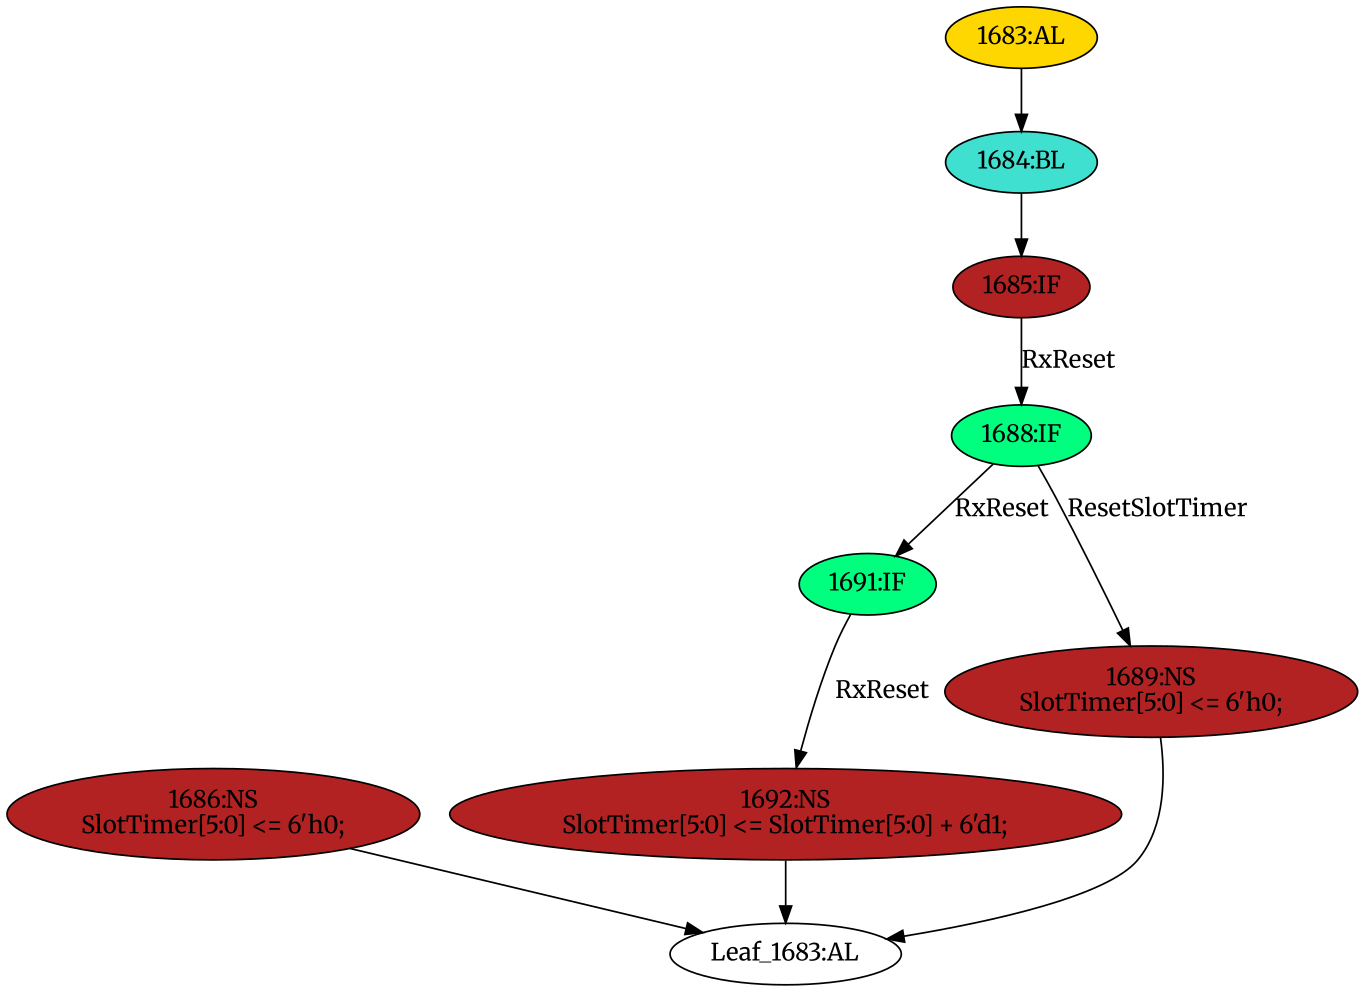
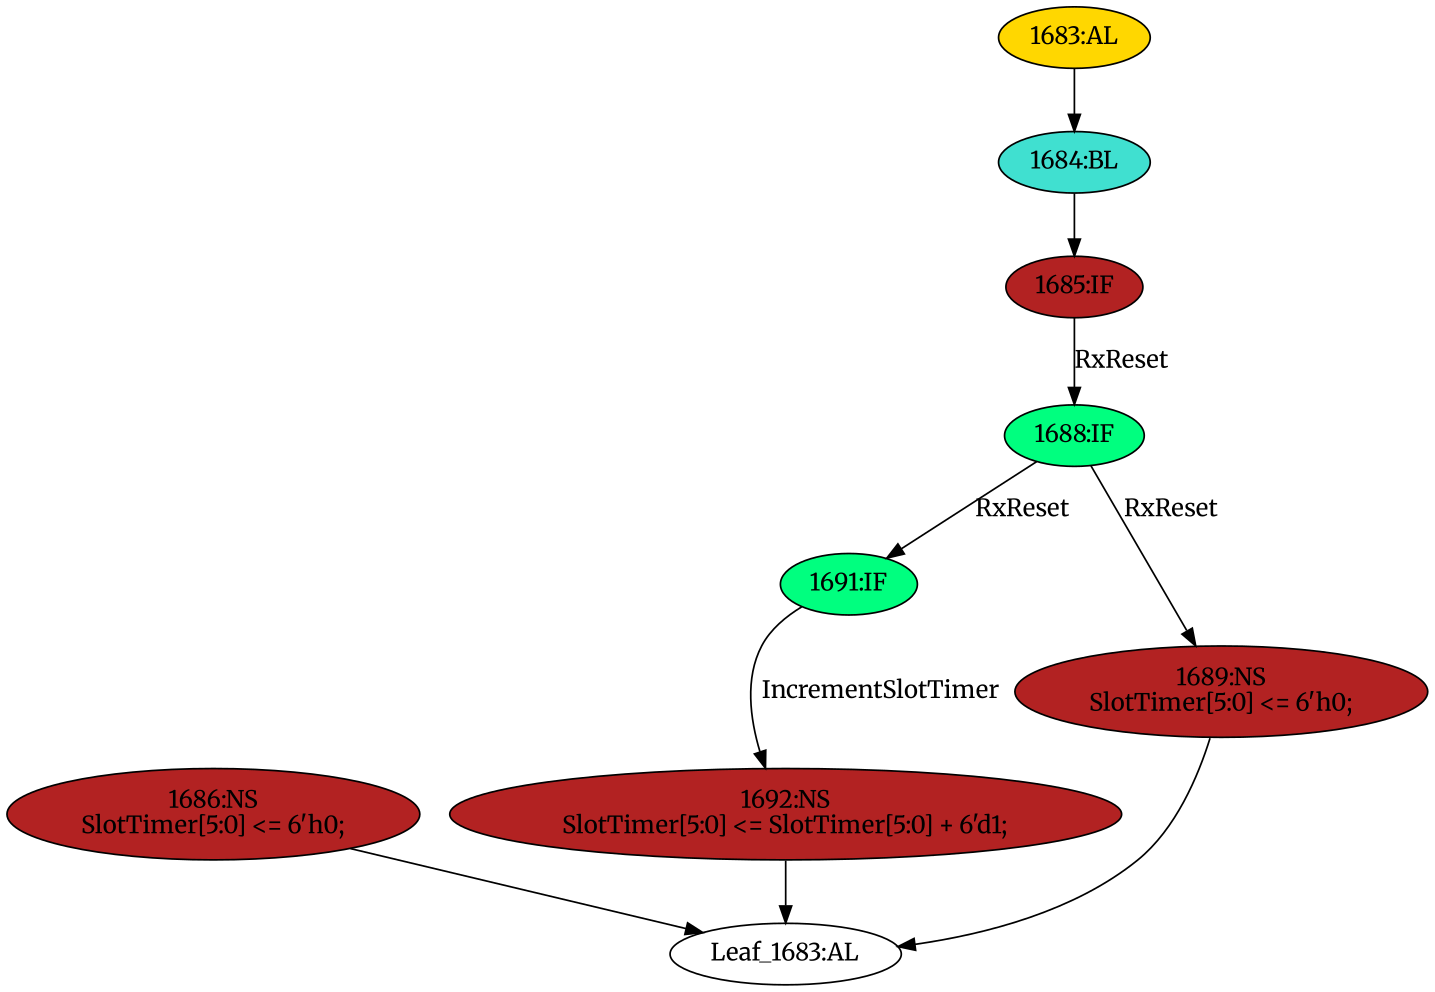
(1158, 510) -> (1171, 510)
(882, 692) -> (881, 692)
